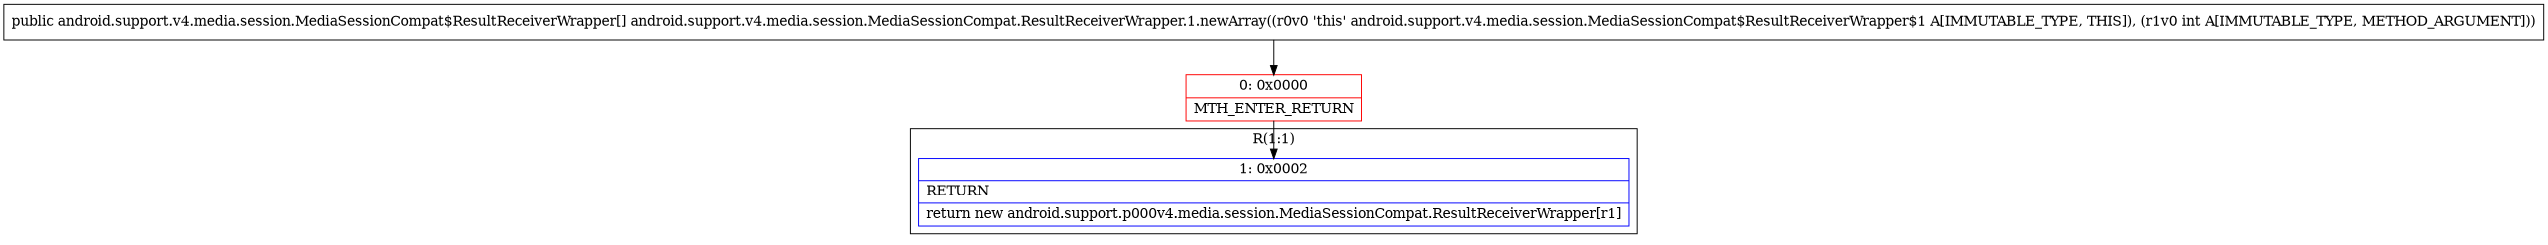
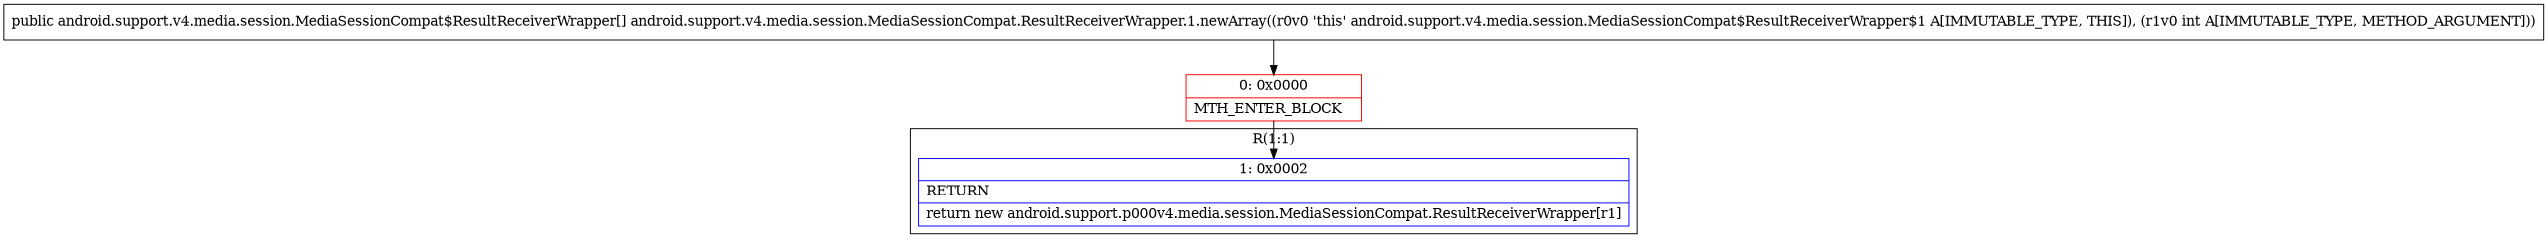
(1274, 109) -> (1268, 109)
